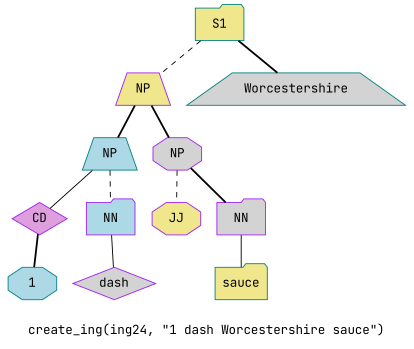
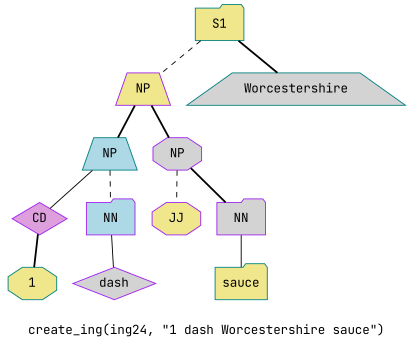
(32, 284) -> (32, 284)
